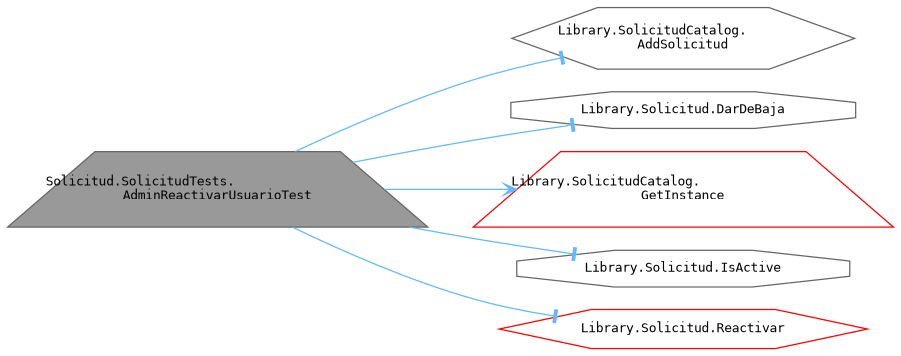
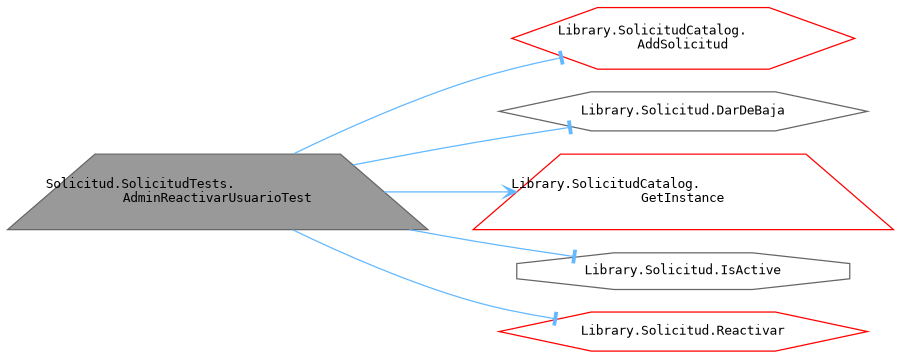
(683, 38) -> (683, 38)
(683, 110) -> (683, 111)
